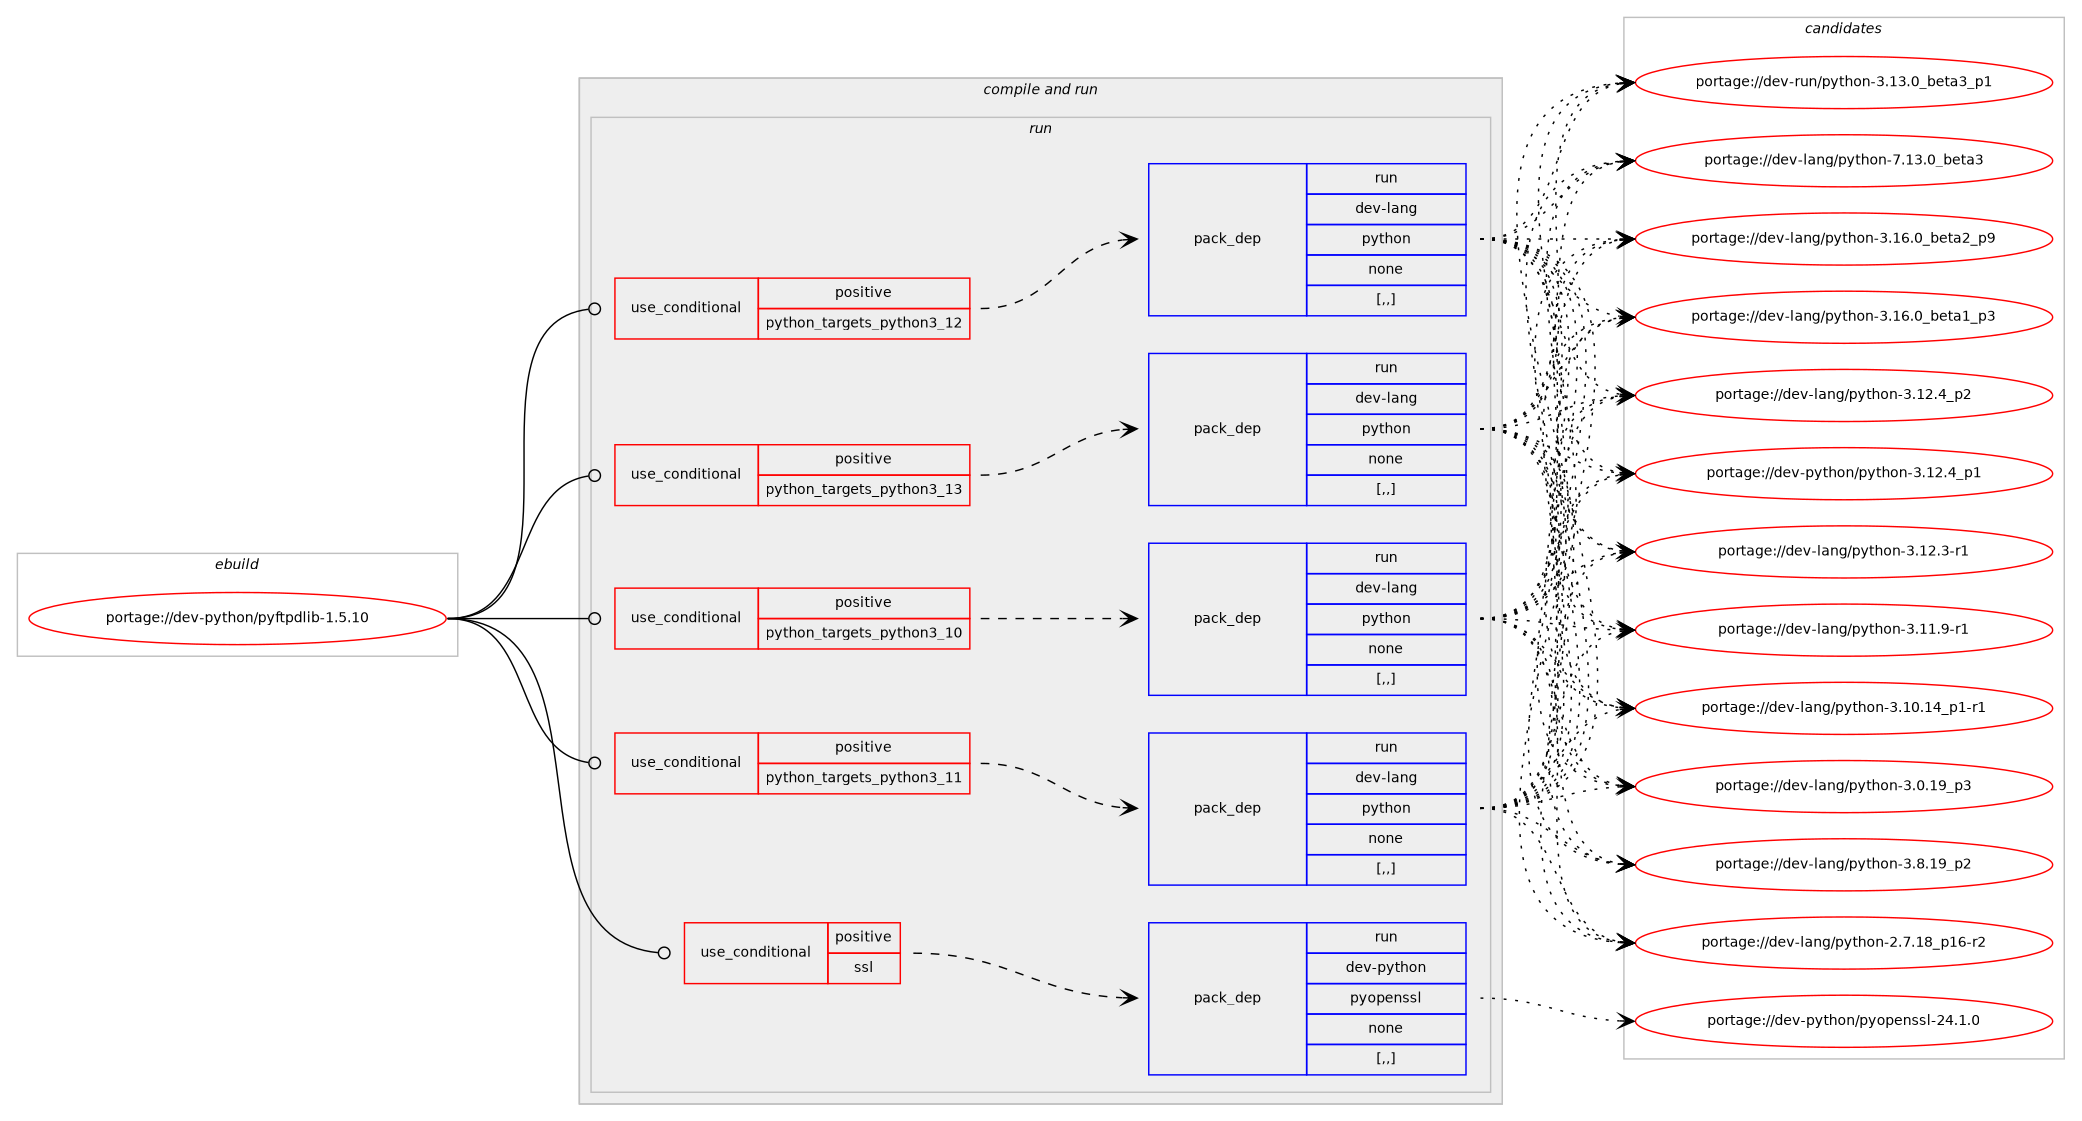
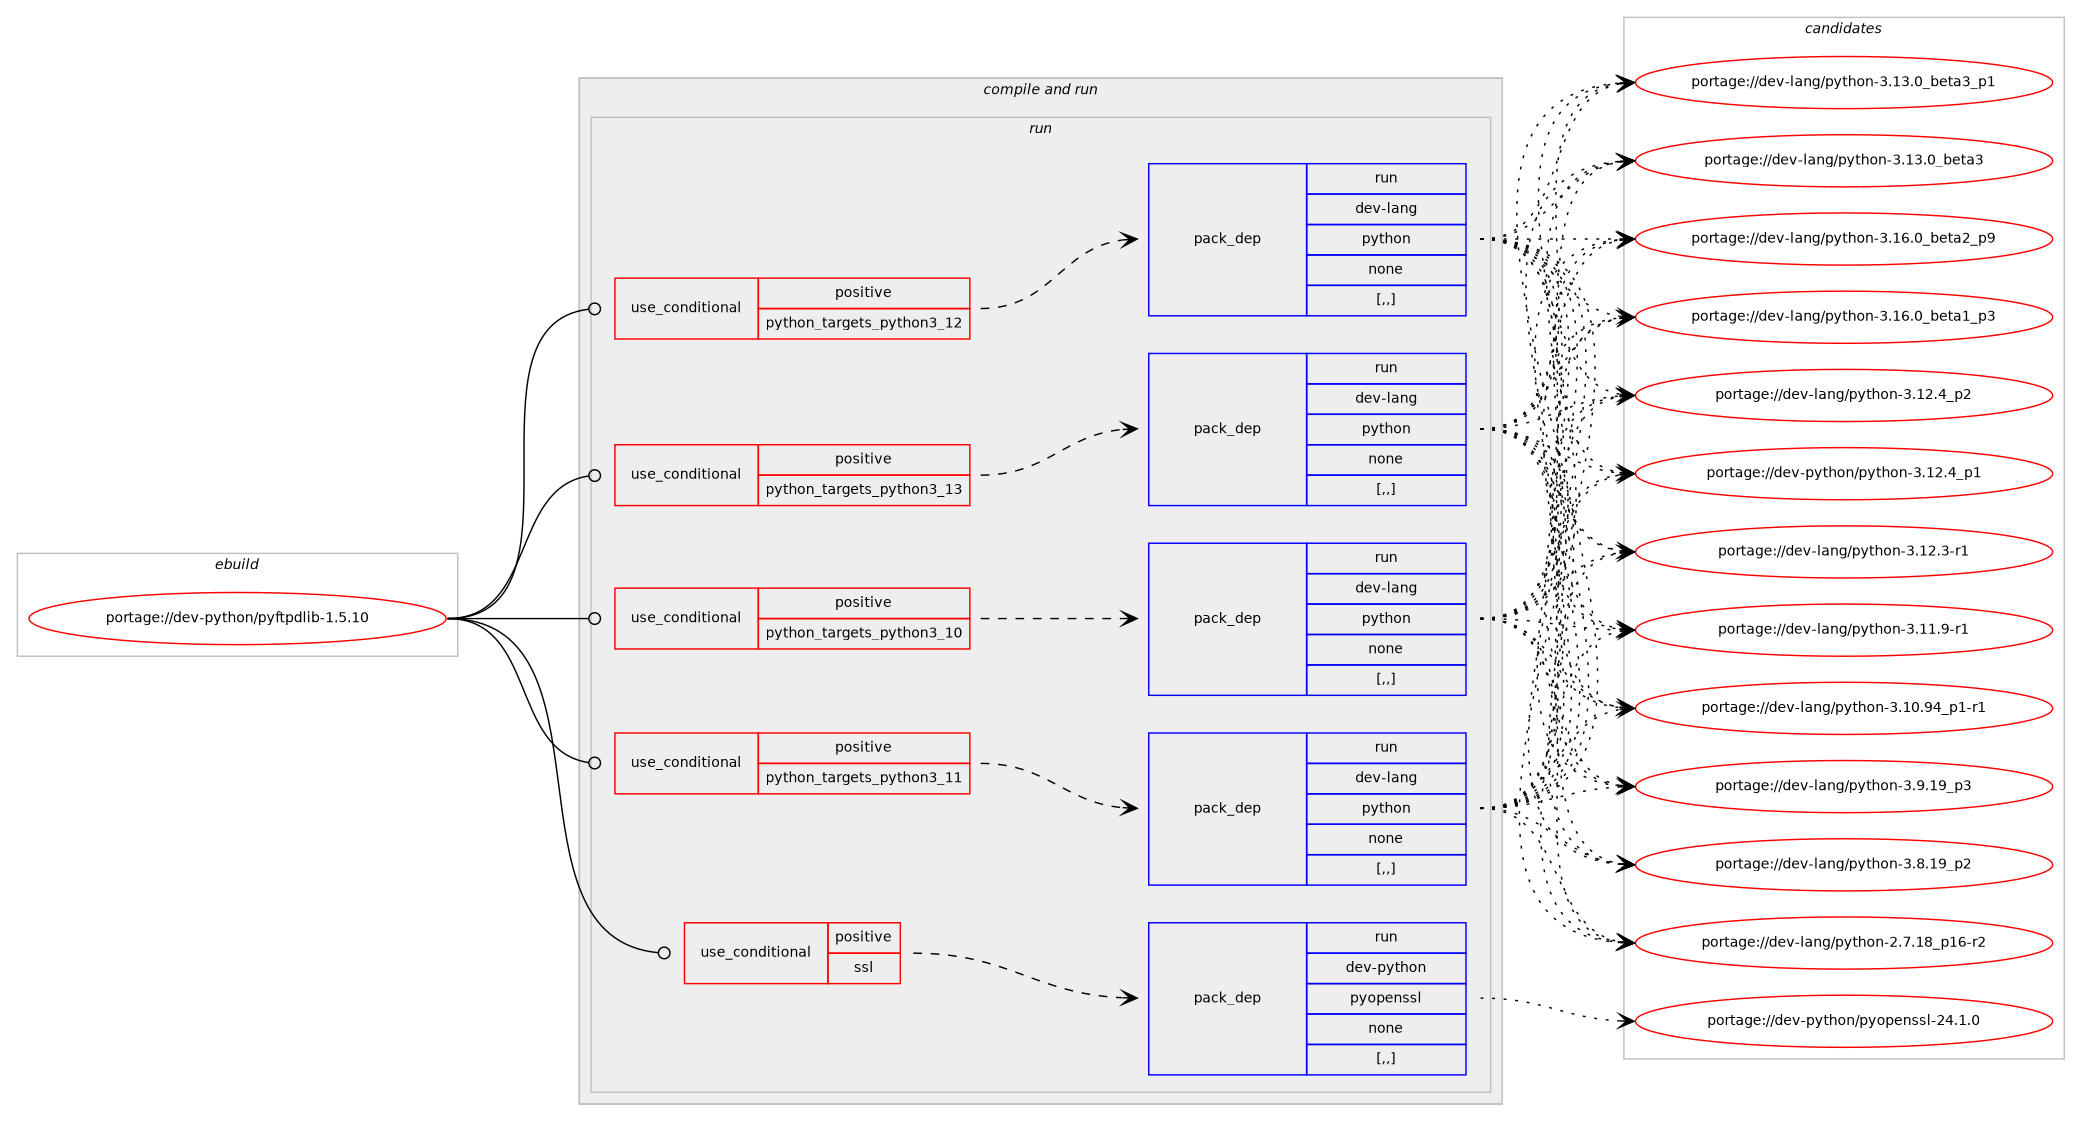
(1844, 83) -> (1844, 83)
(1844, 161) -> (1844, 161)
(1844, 708) -> (1844, 708)
(1844, 787) -> (1844, 787)
